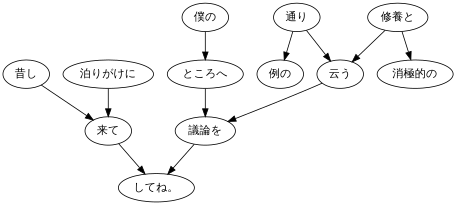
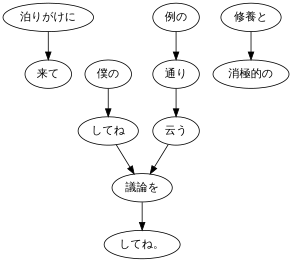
(290, 42) -> (176, 42)
(371, 43) -> none
(26, 74) -> none
(205, 74) -> (108, 131)
(129, 156) -> none
